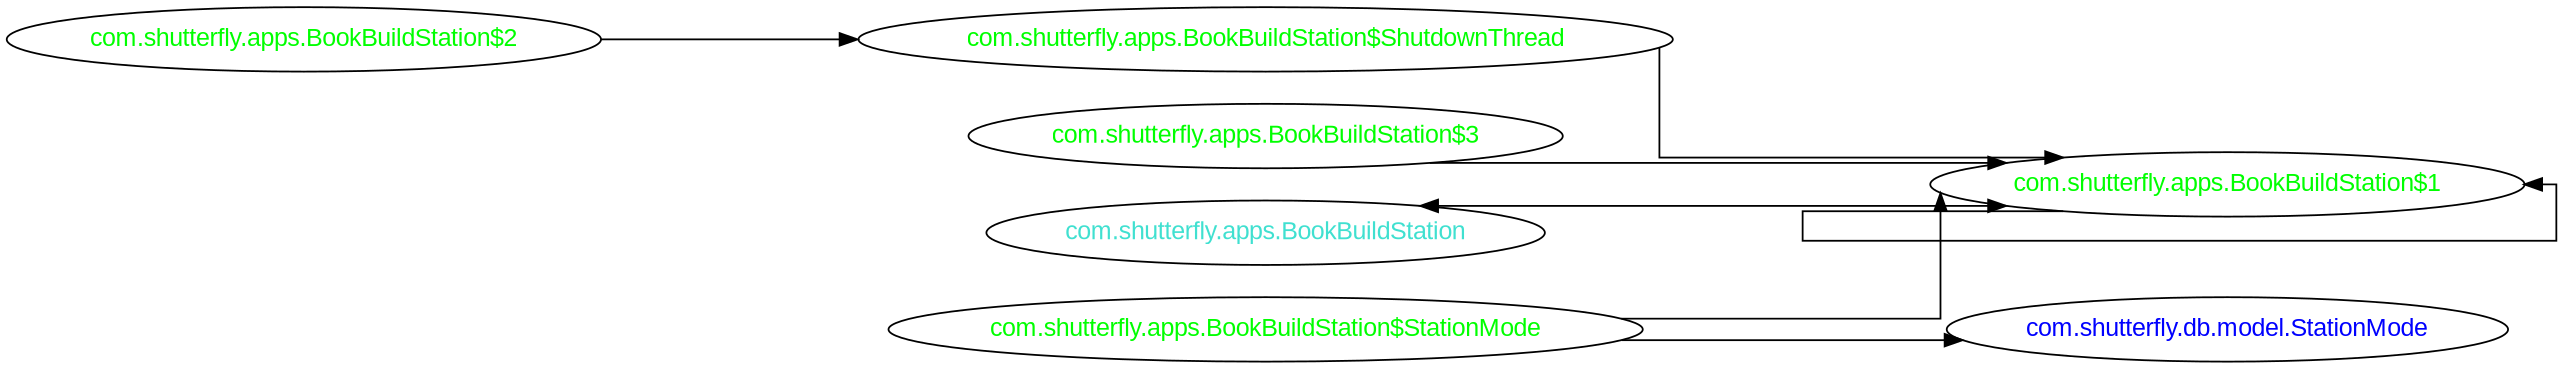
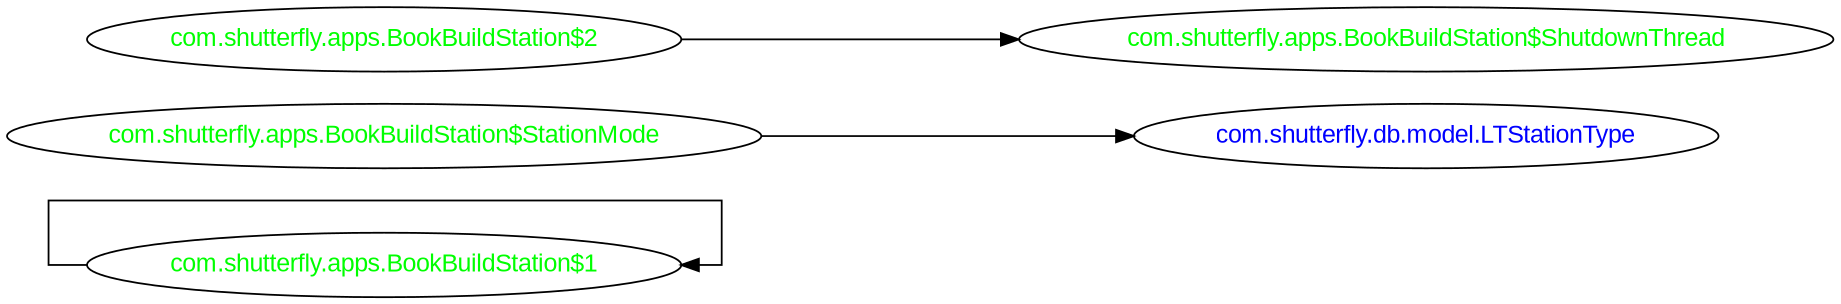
(1266, 136) -> none
(1797, 158) -> none
(1266, 233) -> none
(1835, 319) -> none
(2227, 329) -> (1426, 136)
